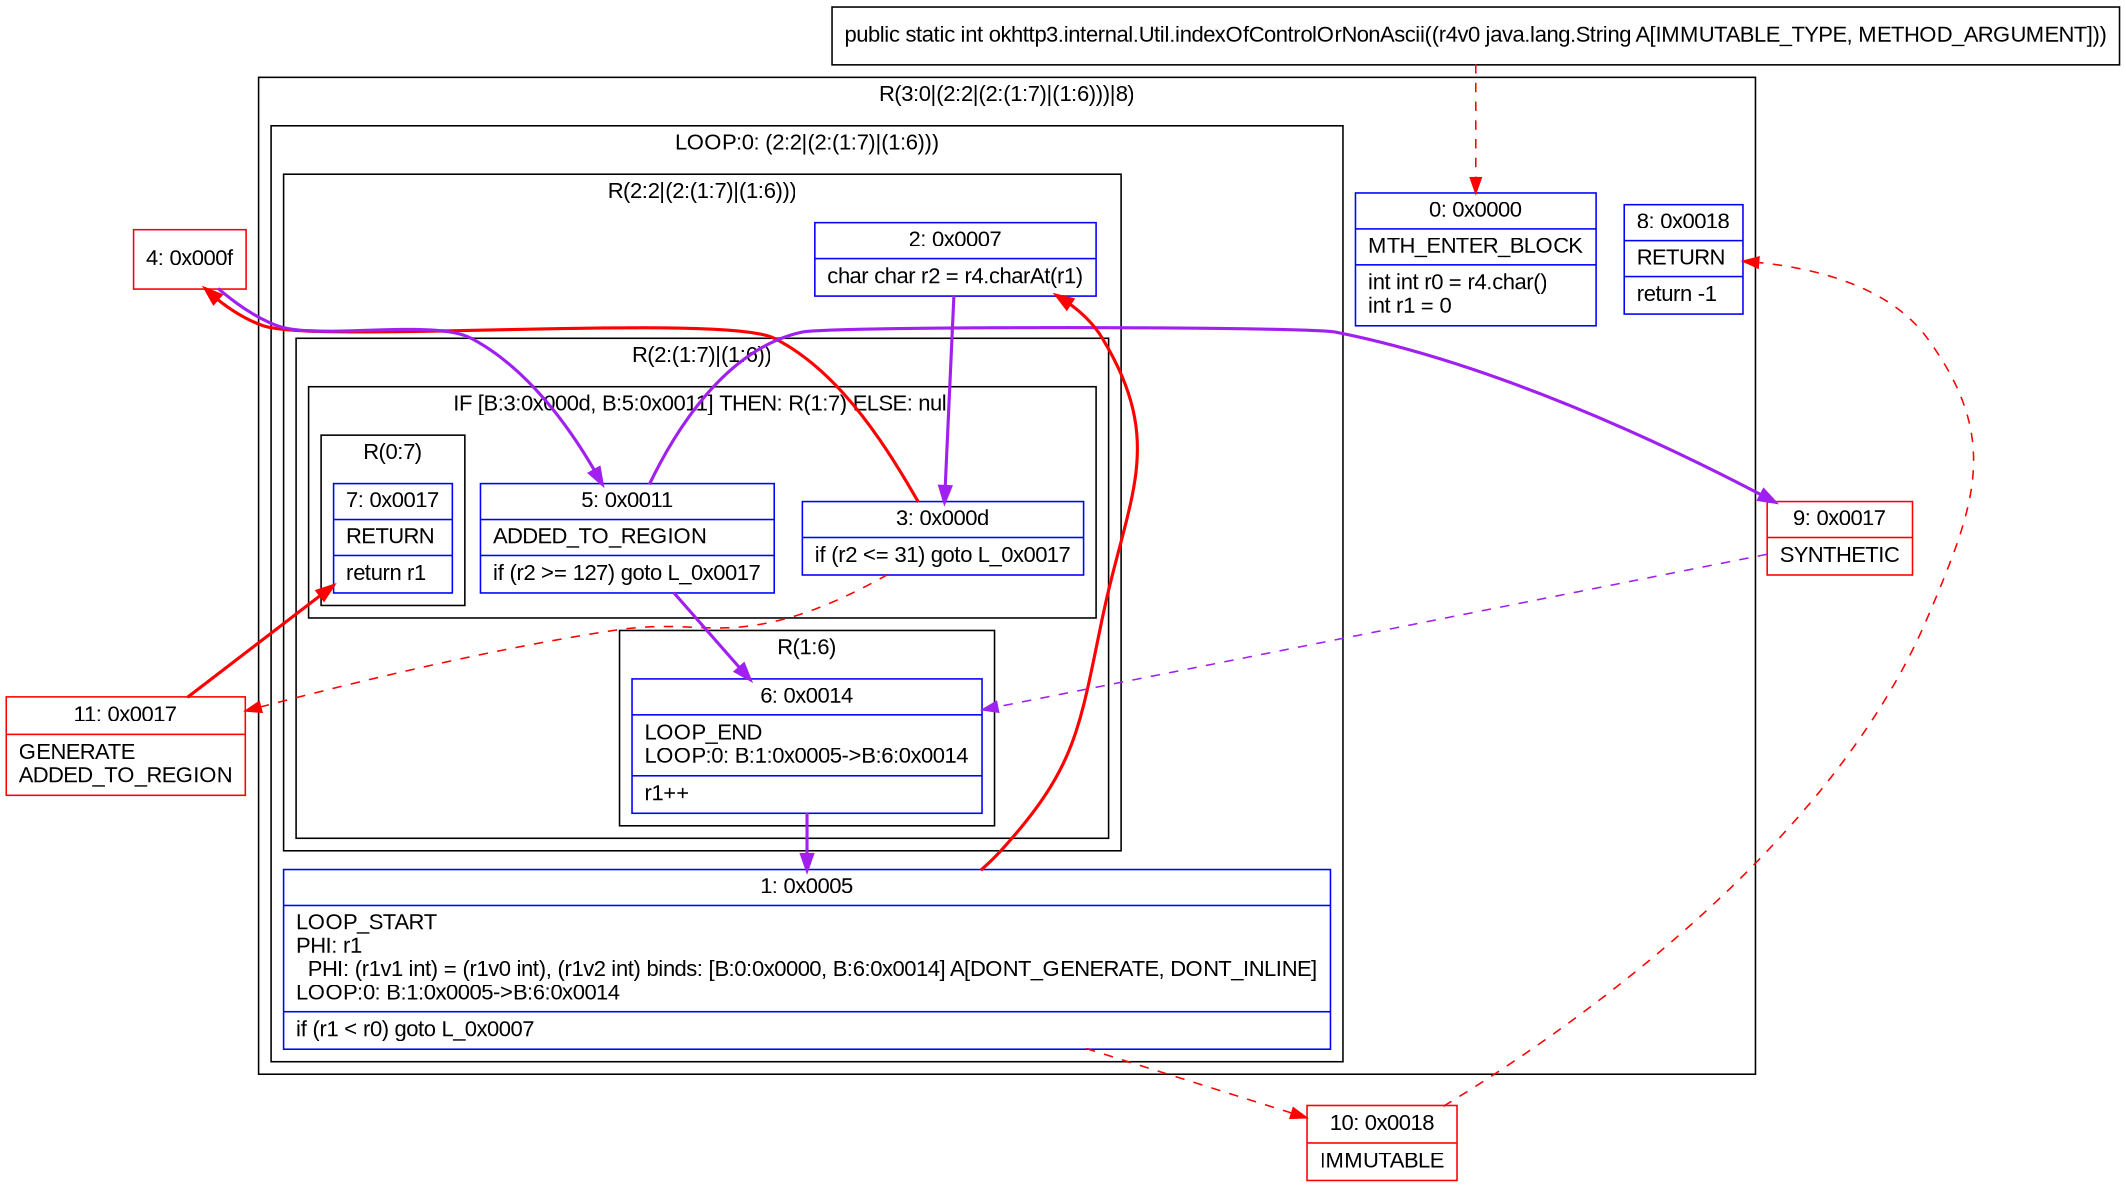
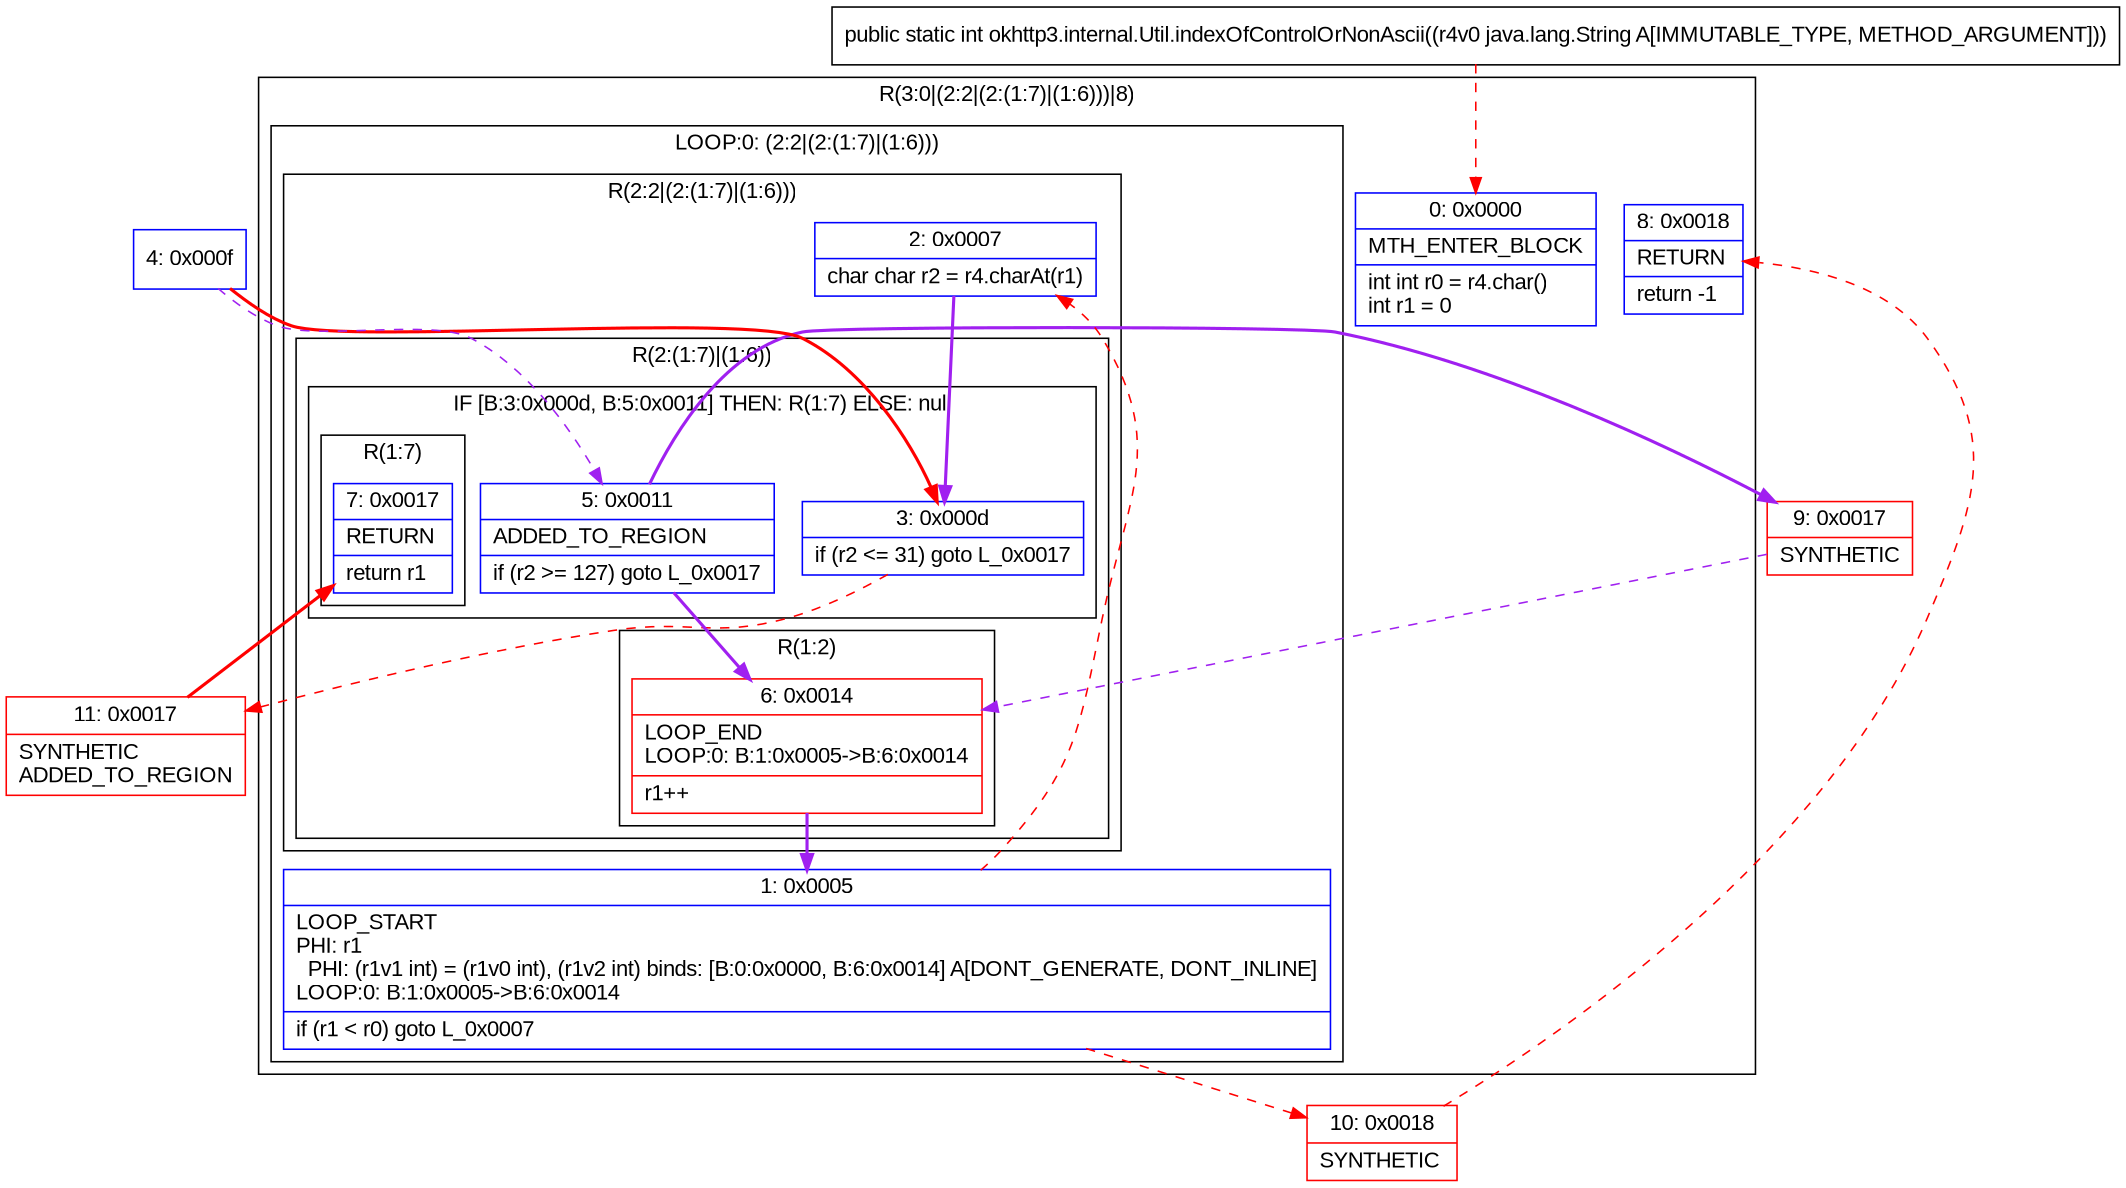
(190, 259) -> (190, 259)
(603, 328) -> (611, 328)
(493, 352) -> (493, 352)
(393, 453) -> (393, 453)
(1098, 639) -> (1098, 639)
(807, 648) -> (807, 648)
(807, 746) -> (807, 746)
(77, 752) -> (79, 752)
(1382, 1161) -> (1380, 1161)
